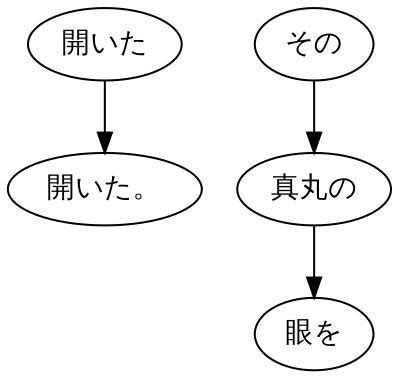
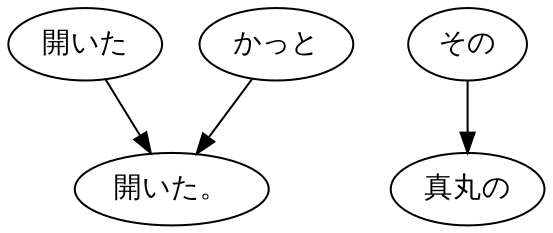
none -> (276, 44)
(314, 334) -> none
